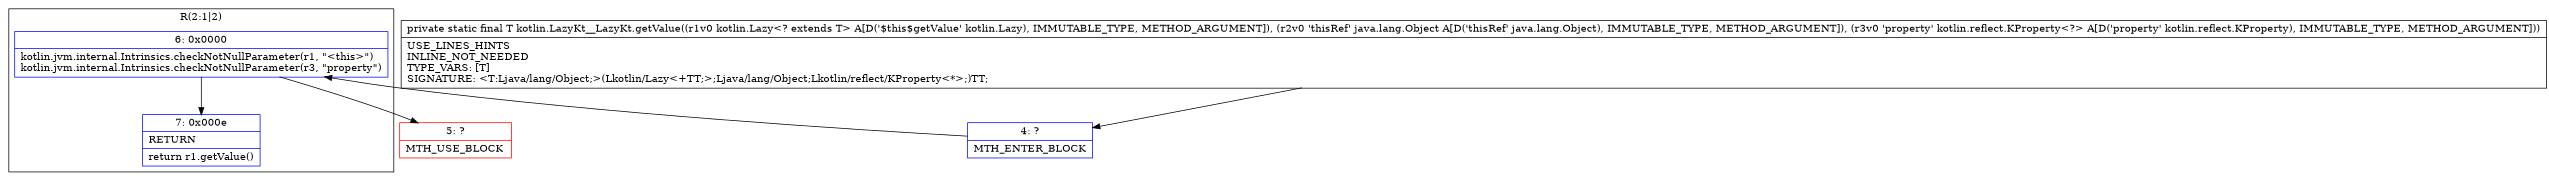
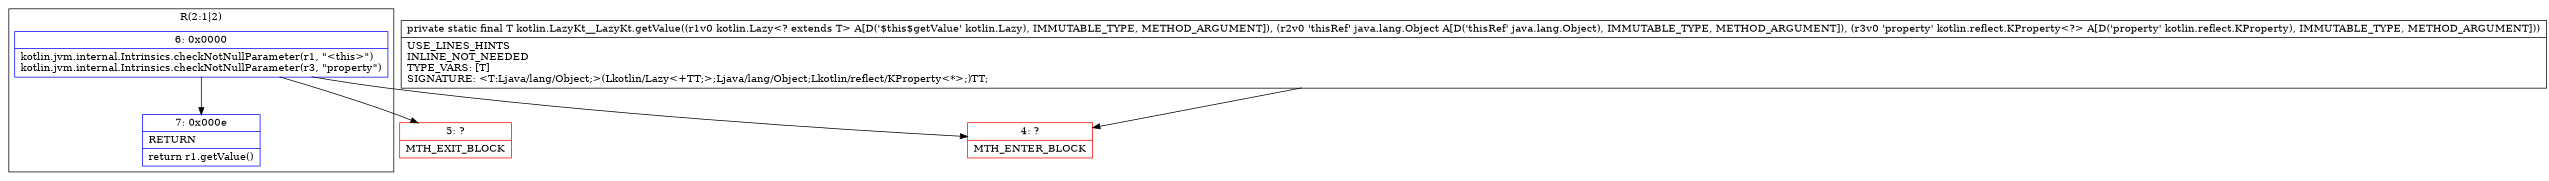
(649, 114) -> (635, 114)
(1030, 140) -> (1030, 140)
(454, 149) -> (456, 149)
